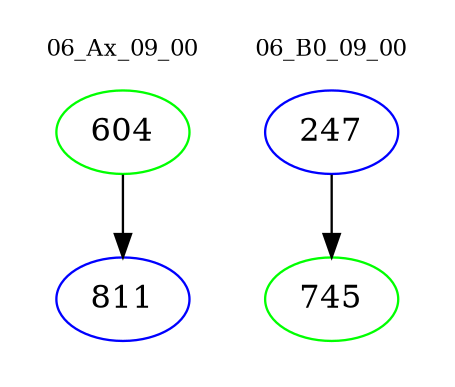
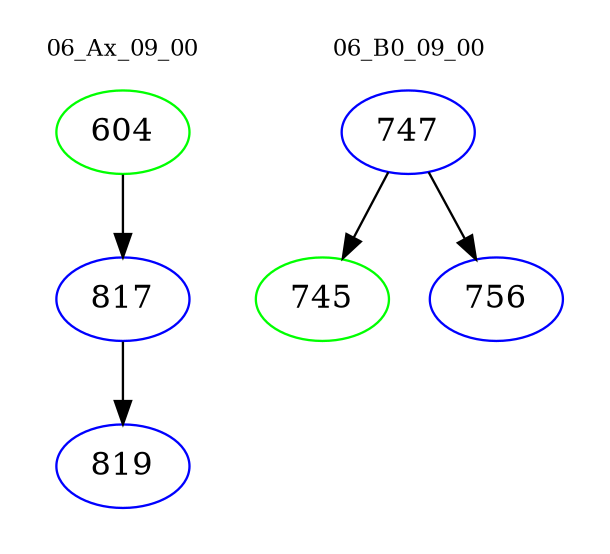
(332, 132) -> (408, 132)
(123, 299) -> (123, 299)
none -> (496, 299)
none -> (123, 466)
